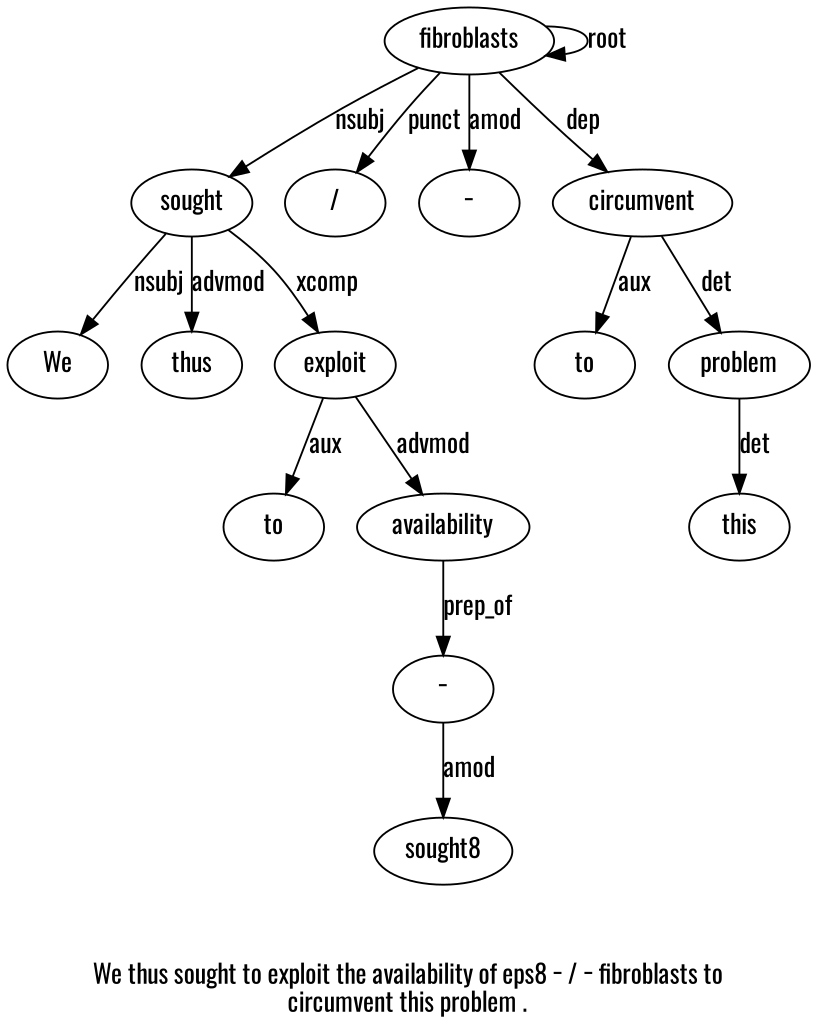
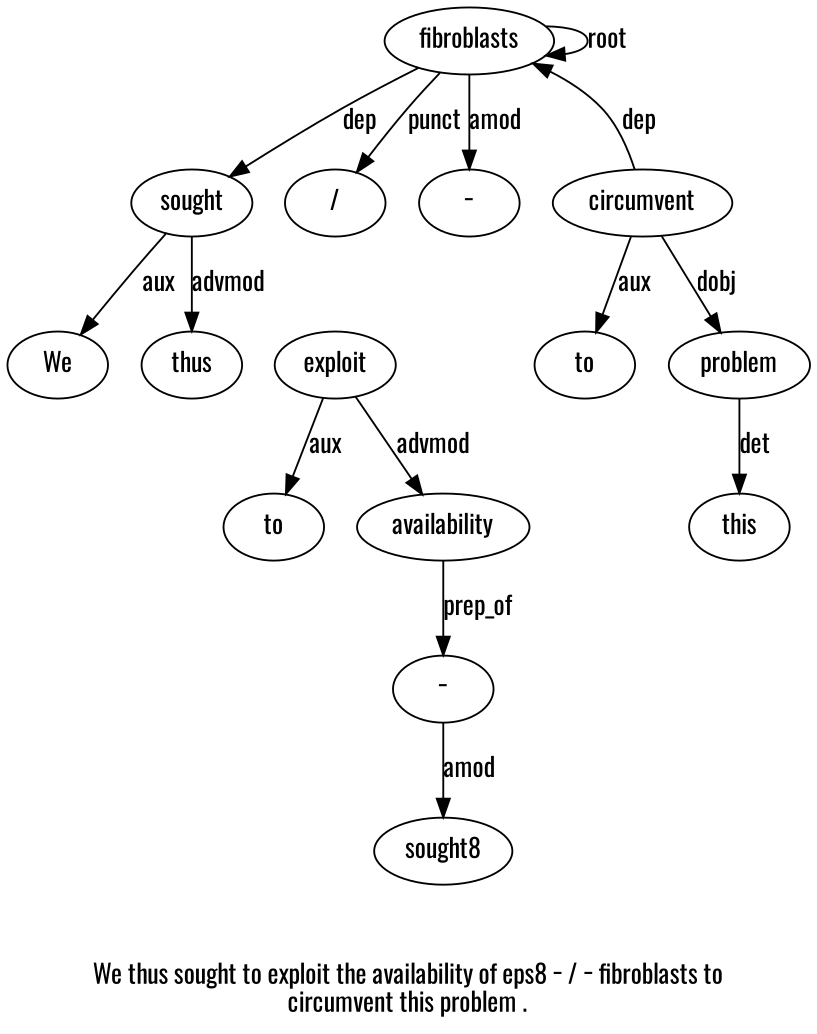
(545, 117) -> (604, 111)
(360, 122) -> (360, 122)
(273, 269) -> none
(159, 284) -> (159, 284)
(717, 284) -> (717, 284)
